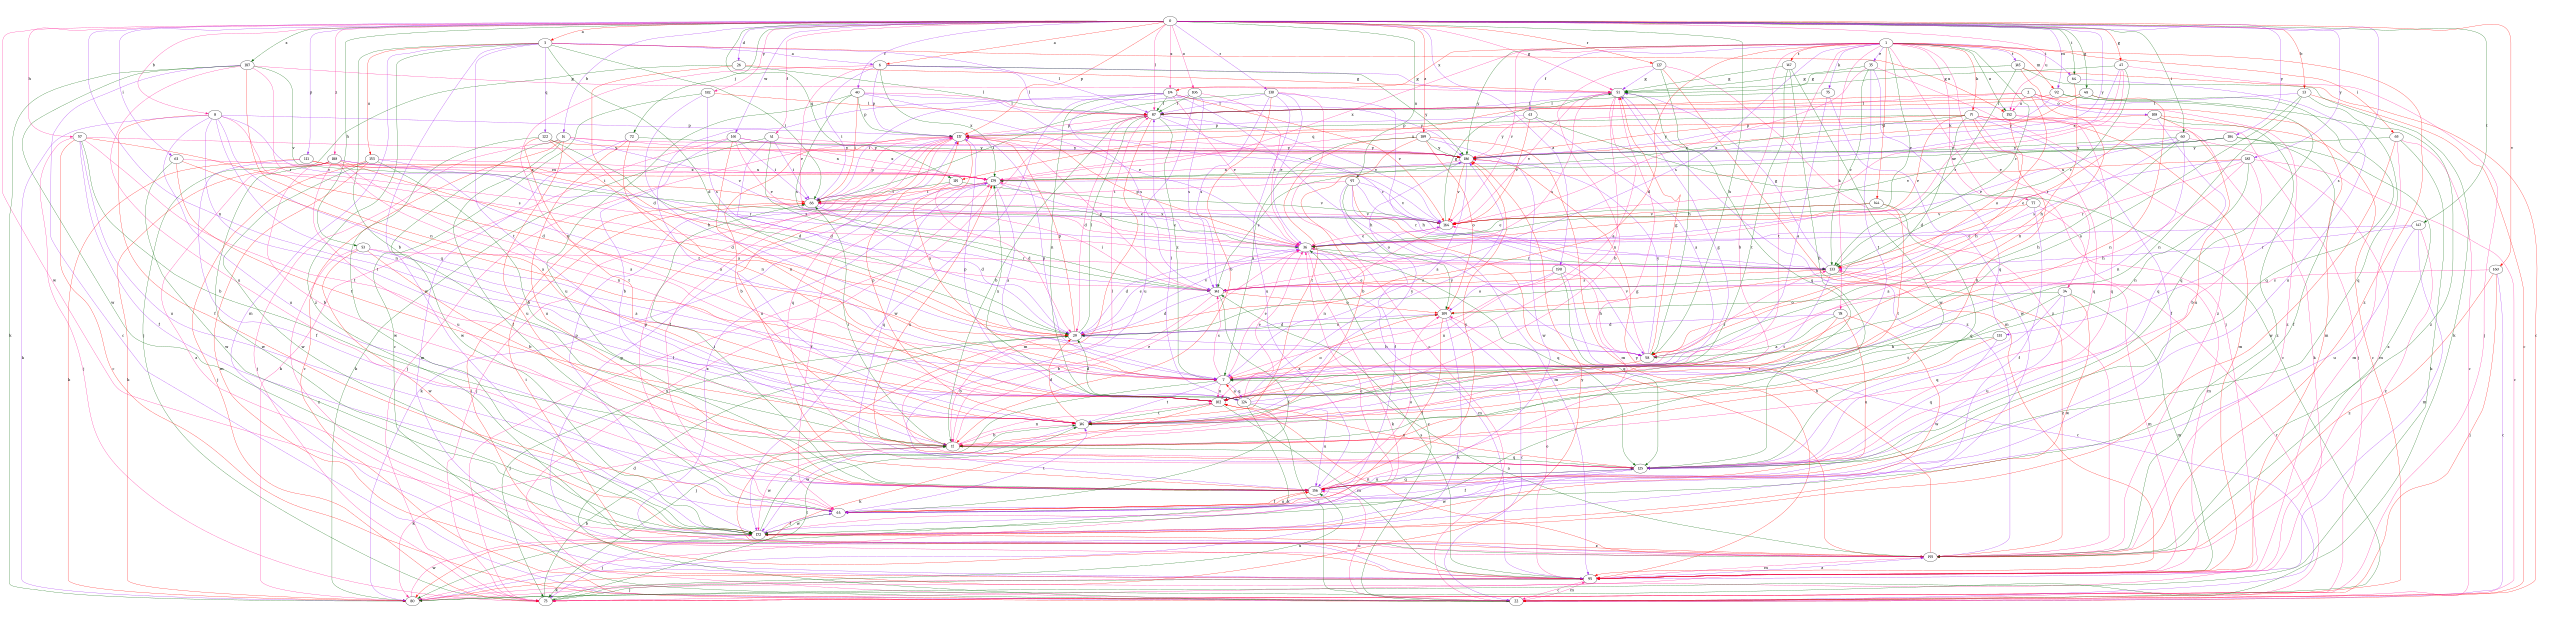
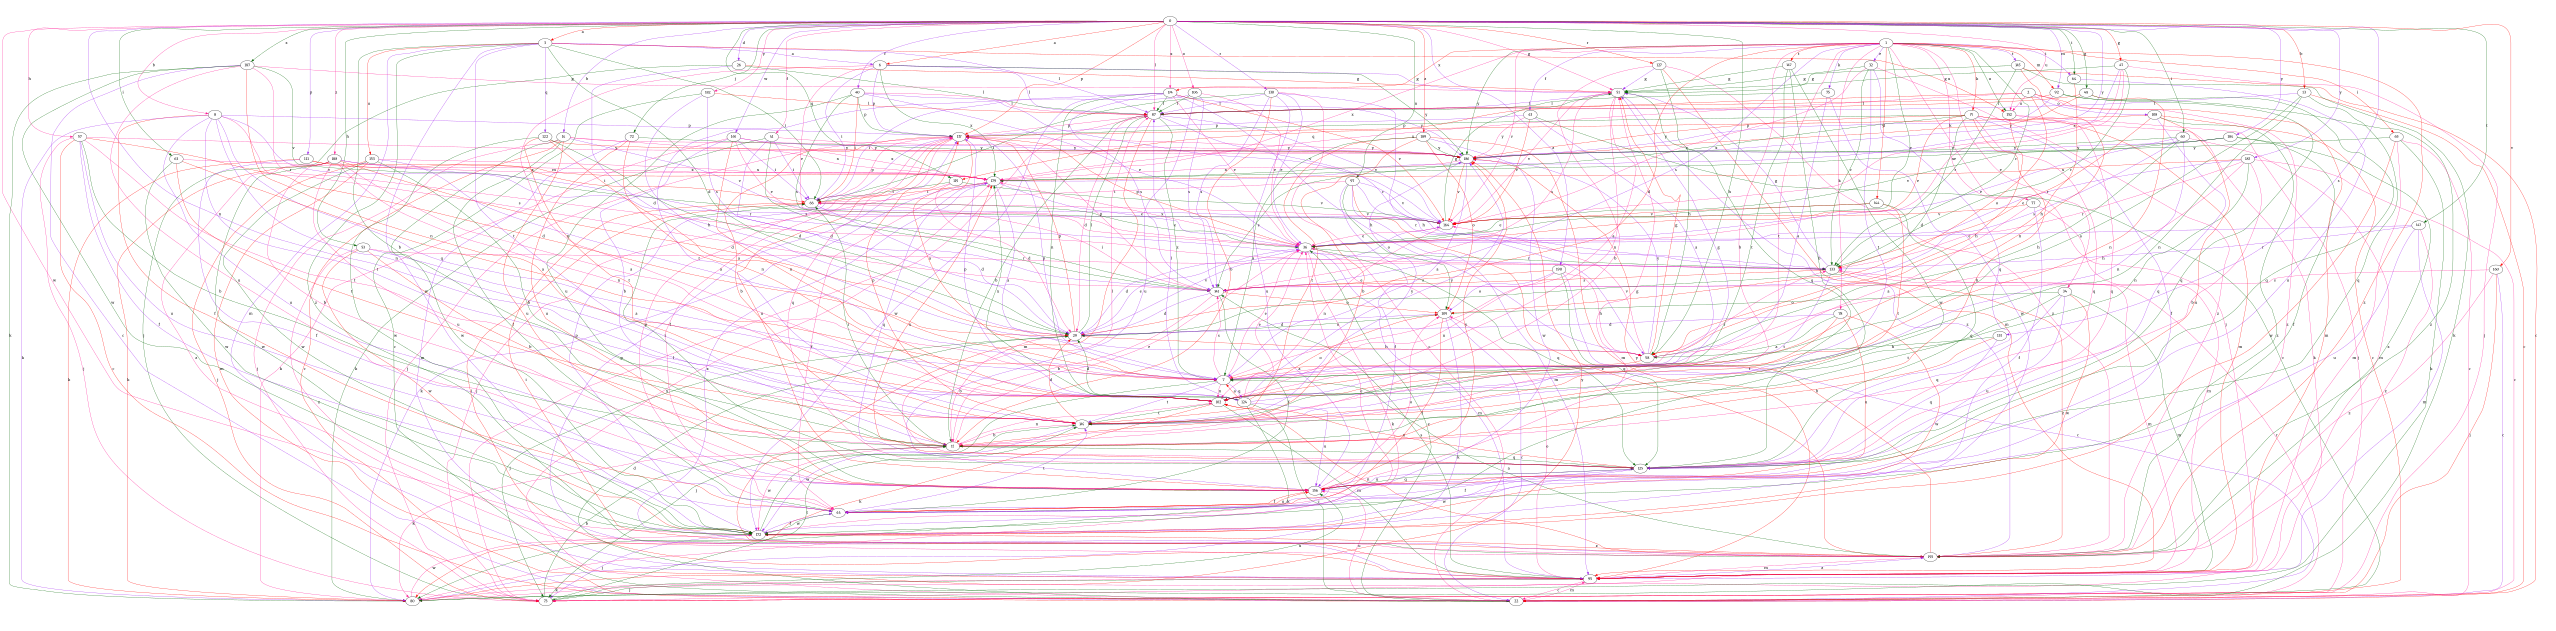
(309, 27) -> (309, 27)
(1871, 65) -> (1871, 65)
(723, 229) -> (723, 229)
(1346, 348) -> (1346, 348)
(850, 464) -> (1018, 463)
(2266, 488) -> (2266, 488)
